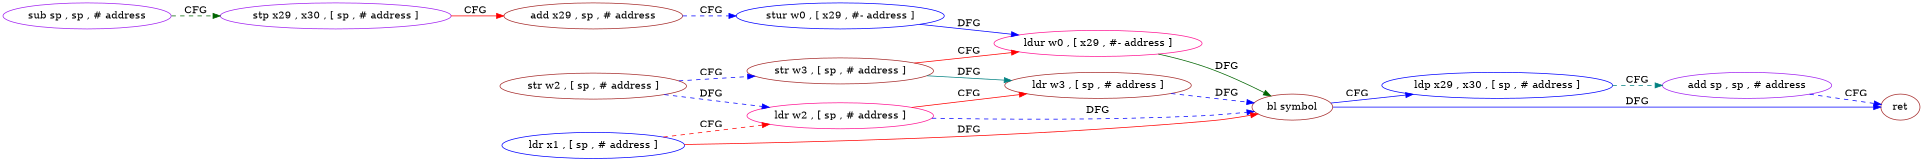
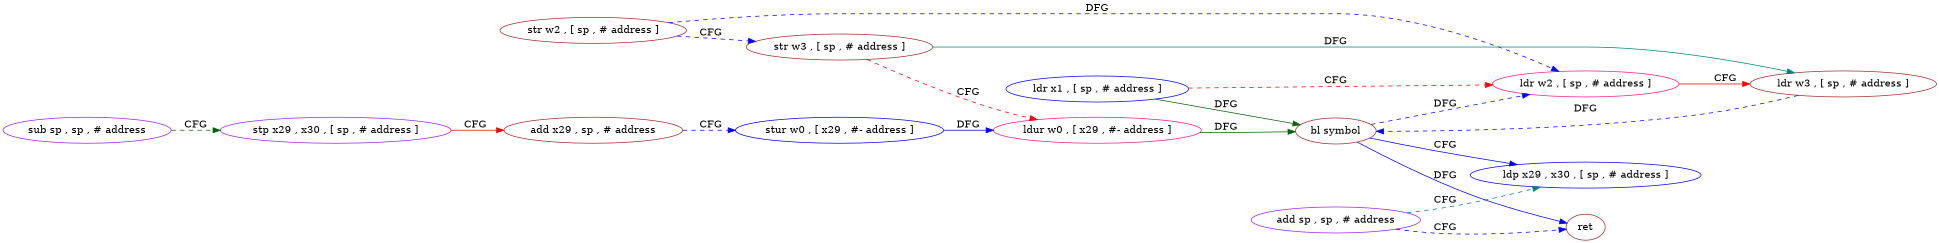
(963, 58) -> (947, 93)
(1634, 85) -> (1470, 203)
(1089, 119) -> (1447, 110)
(968, 136) -> (1224, 111)
